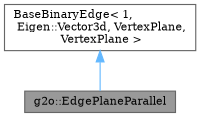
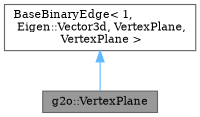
(100, 102) -> (100, 102)
